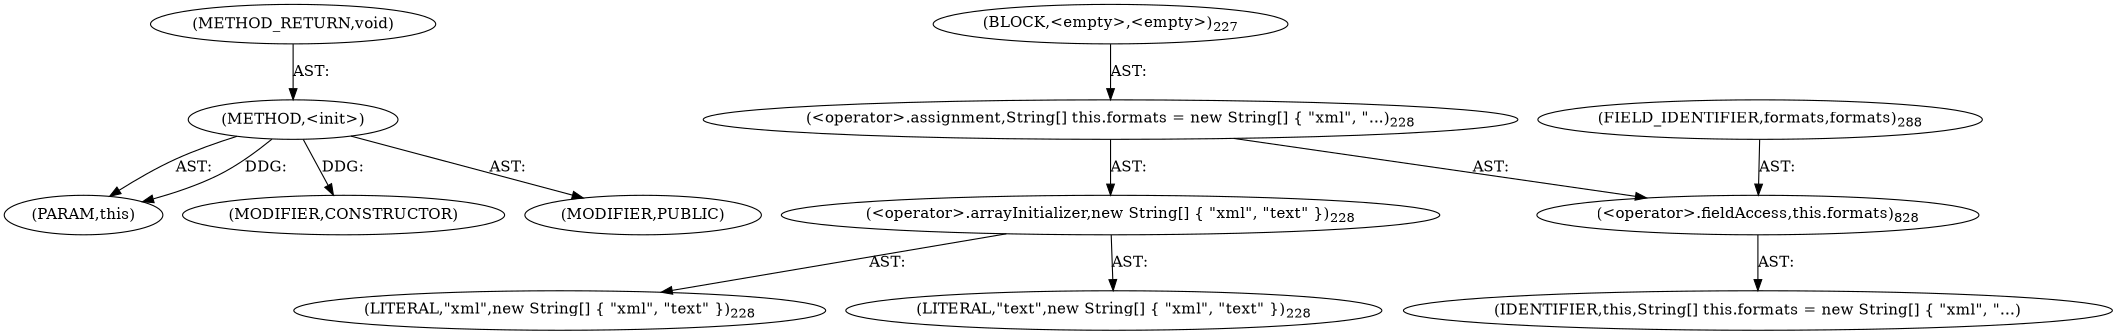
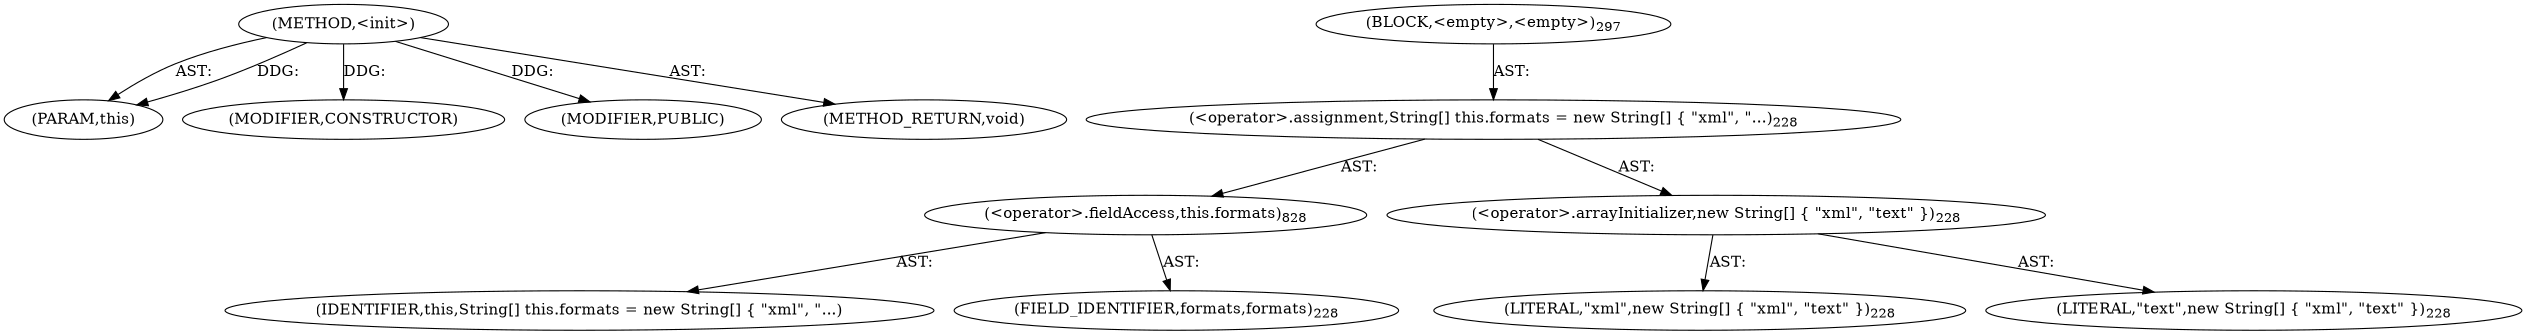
(1226, 22) -> (1609, 22)
(293, 66) -> (622, 70)
(1910, 118) -> (1326, 309)
(1759, 162) -> (1159, 257)
(510, 167) -> (535, 72)
